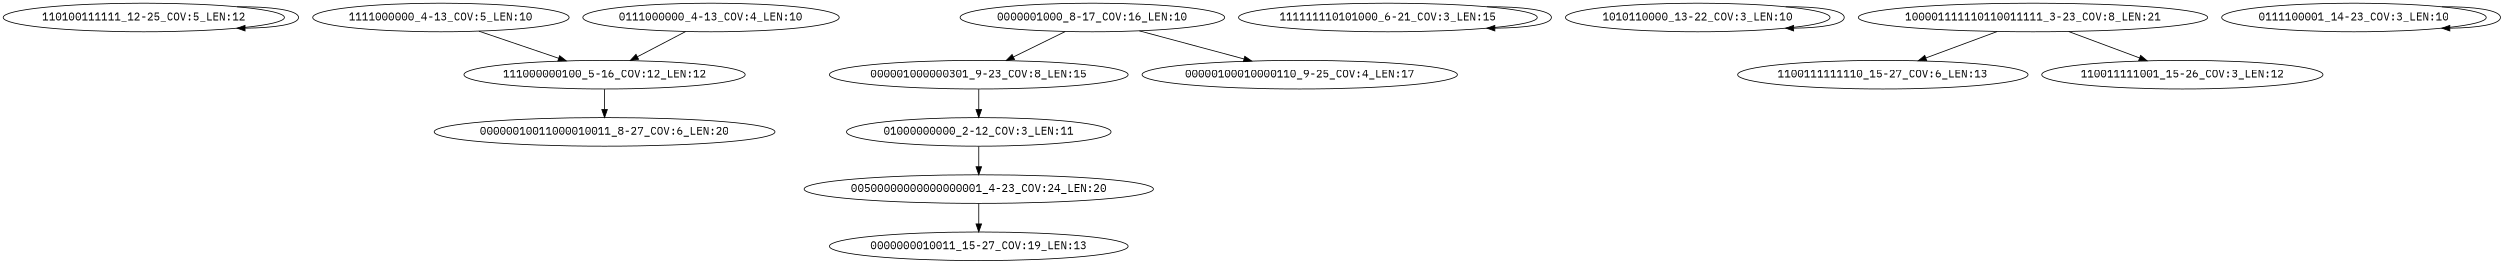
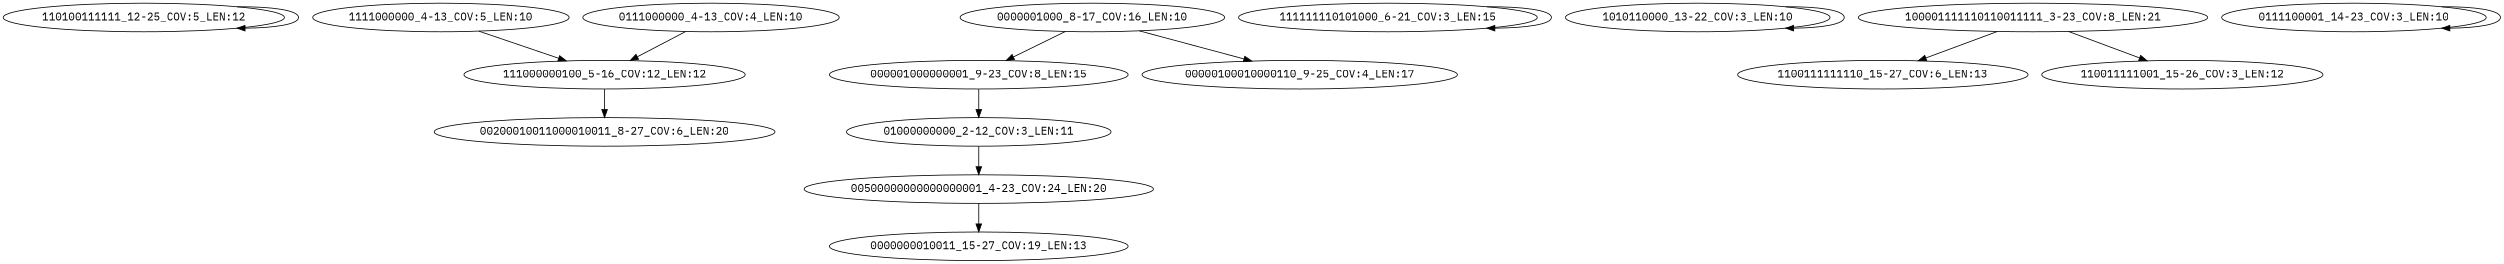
(979, 75) -> (979, 75)
(605, 132) -> (605, 132)
